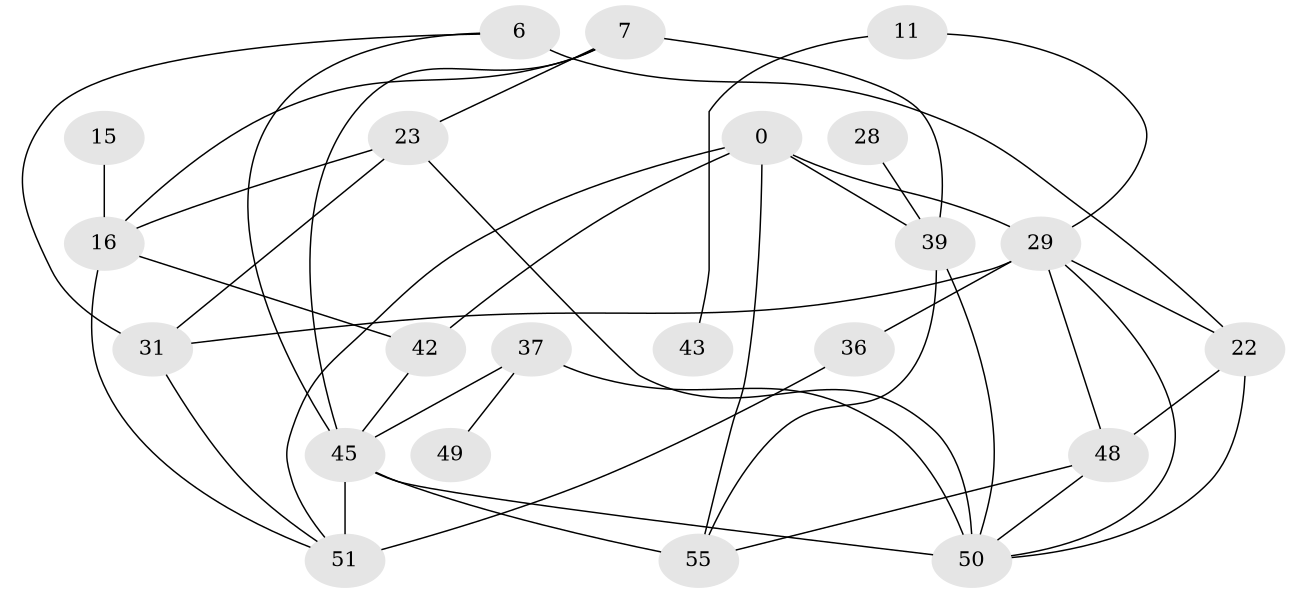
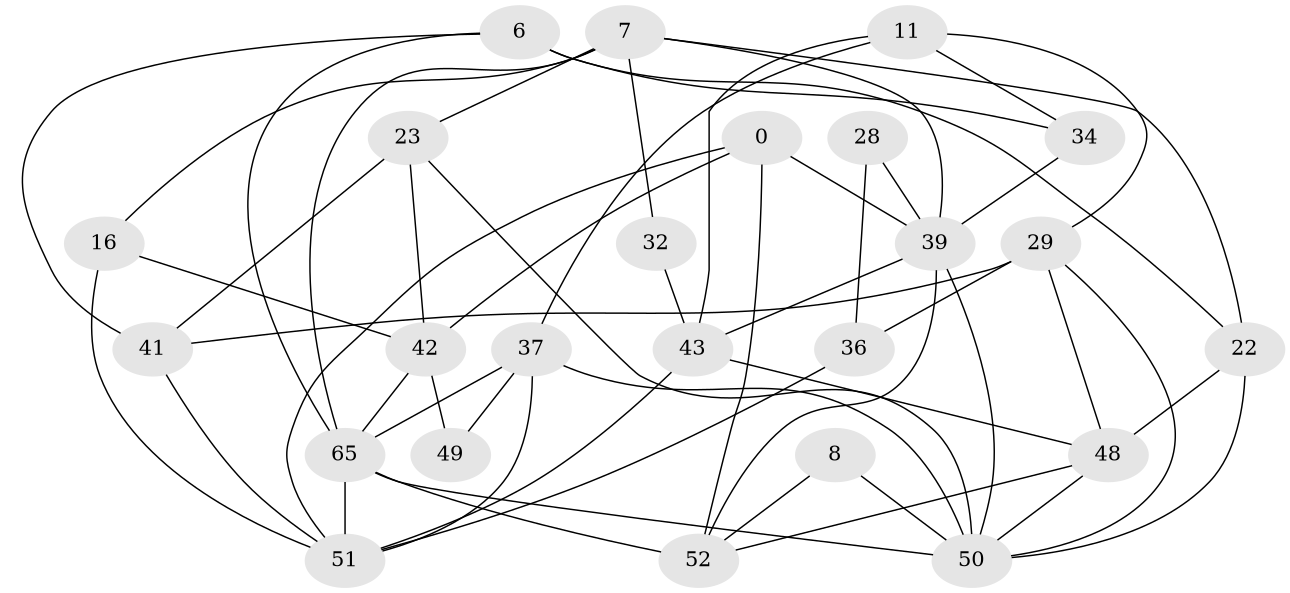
(104, 138) -> none
none -> (1085, 138)
none -> (669, 139)
(260, 185) -> (417, 244)
(885, 187) -> none
none -> (656, 244)
none -> (861, 244)
none -> (818, 295)
(1143, 296) -> (1021, 88)
(153, 349) -> (153, 349)
none -> (436, 393)
none -> (918, 406)
(345, 455) -> (345, 455)
none -> (835, 455)
none -> (538, 479)
none -> (497, 488)
(699, 561) -> (699, 561)
